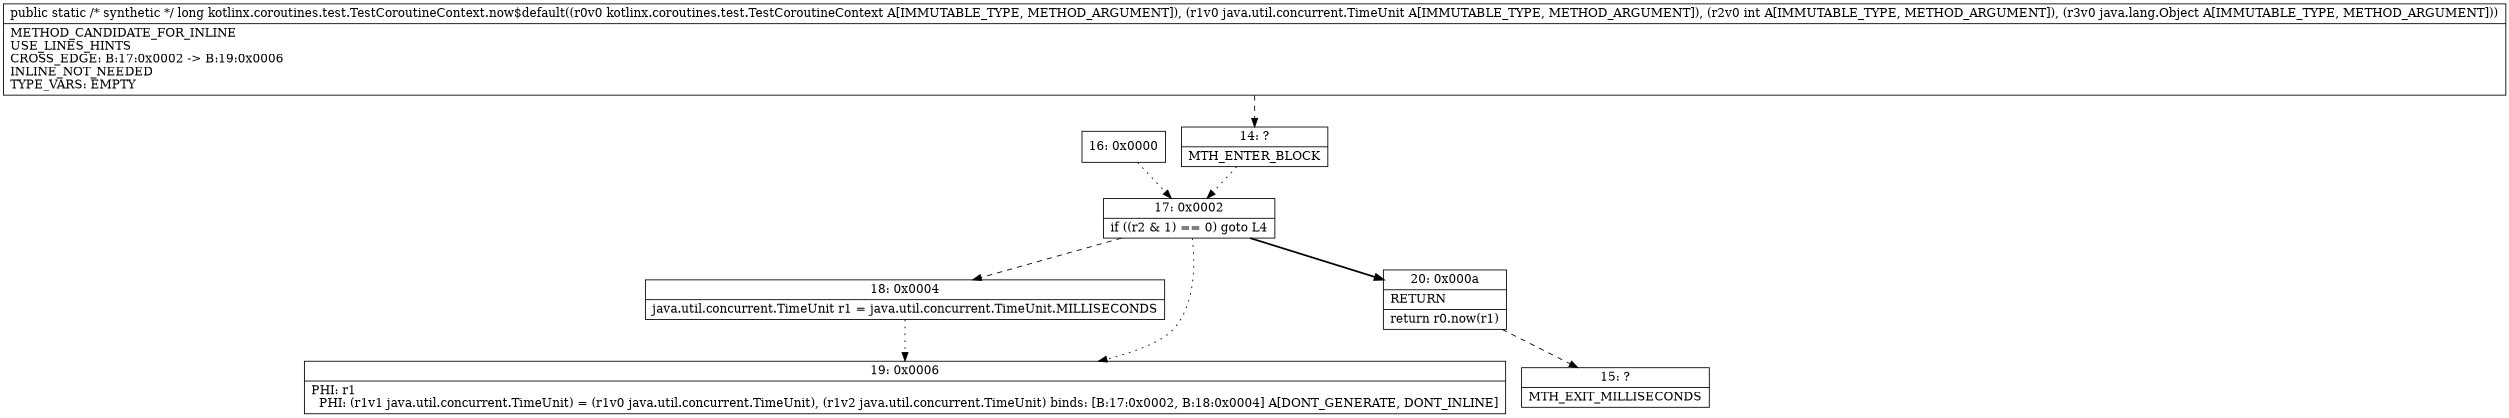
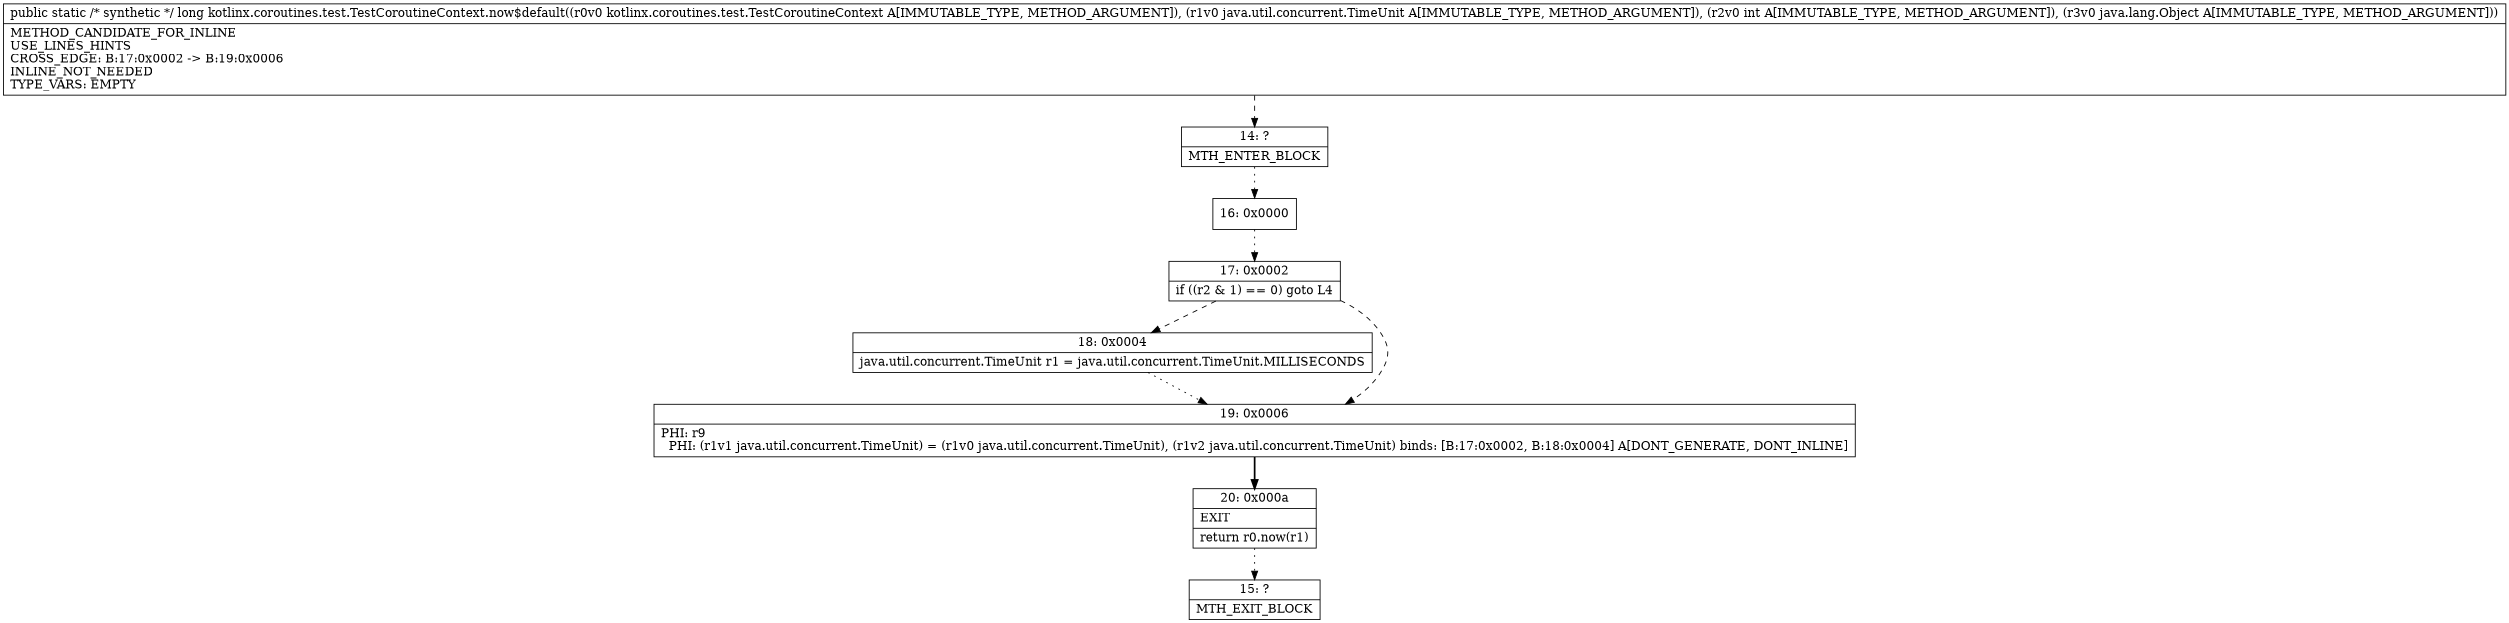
(1225, 179) -> (1255, 178)
(1313, 258) -> (1255, 468)
(1418, 299) -> (1215, 518)
(1180, 320) -> (1387, 346)
(1536, 347) -> (1255, 560)
(336, 391) -> (685, 434)
(1615, 397) -> (1255, 609)
